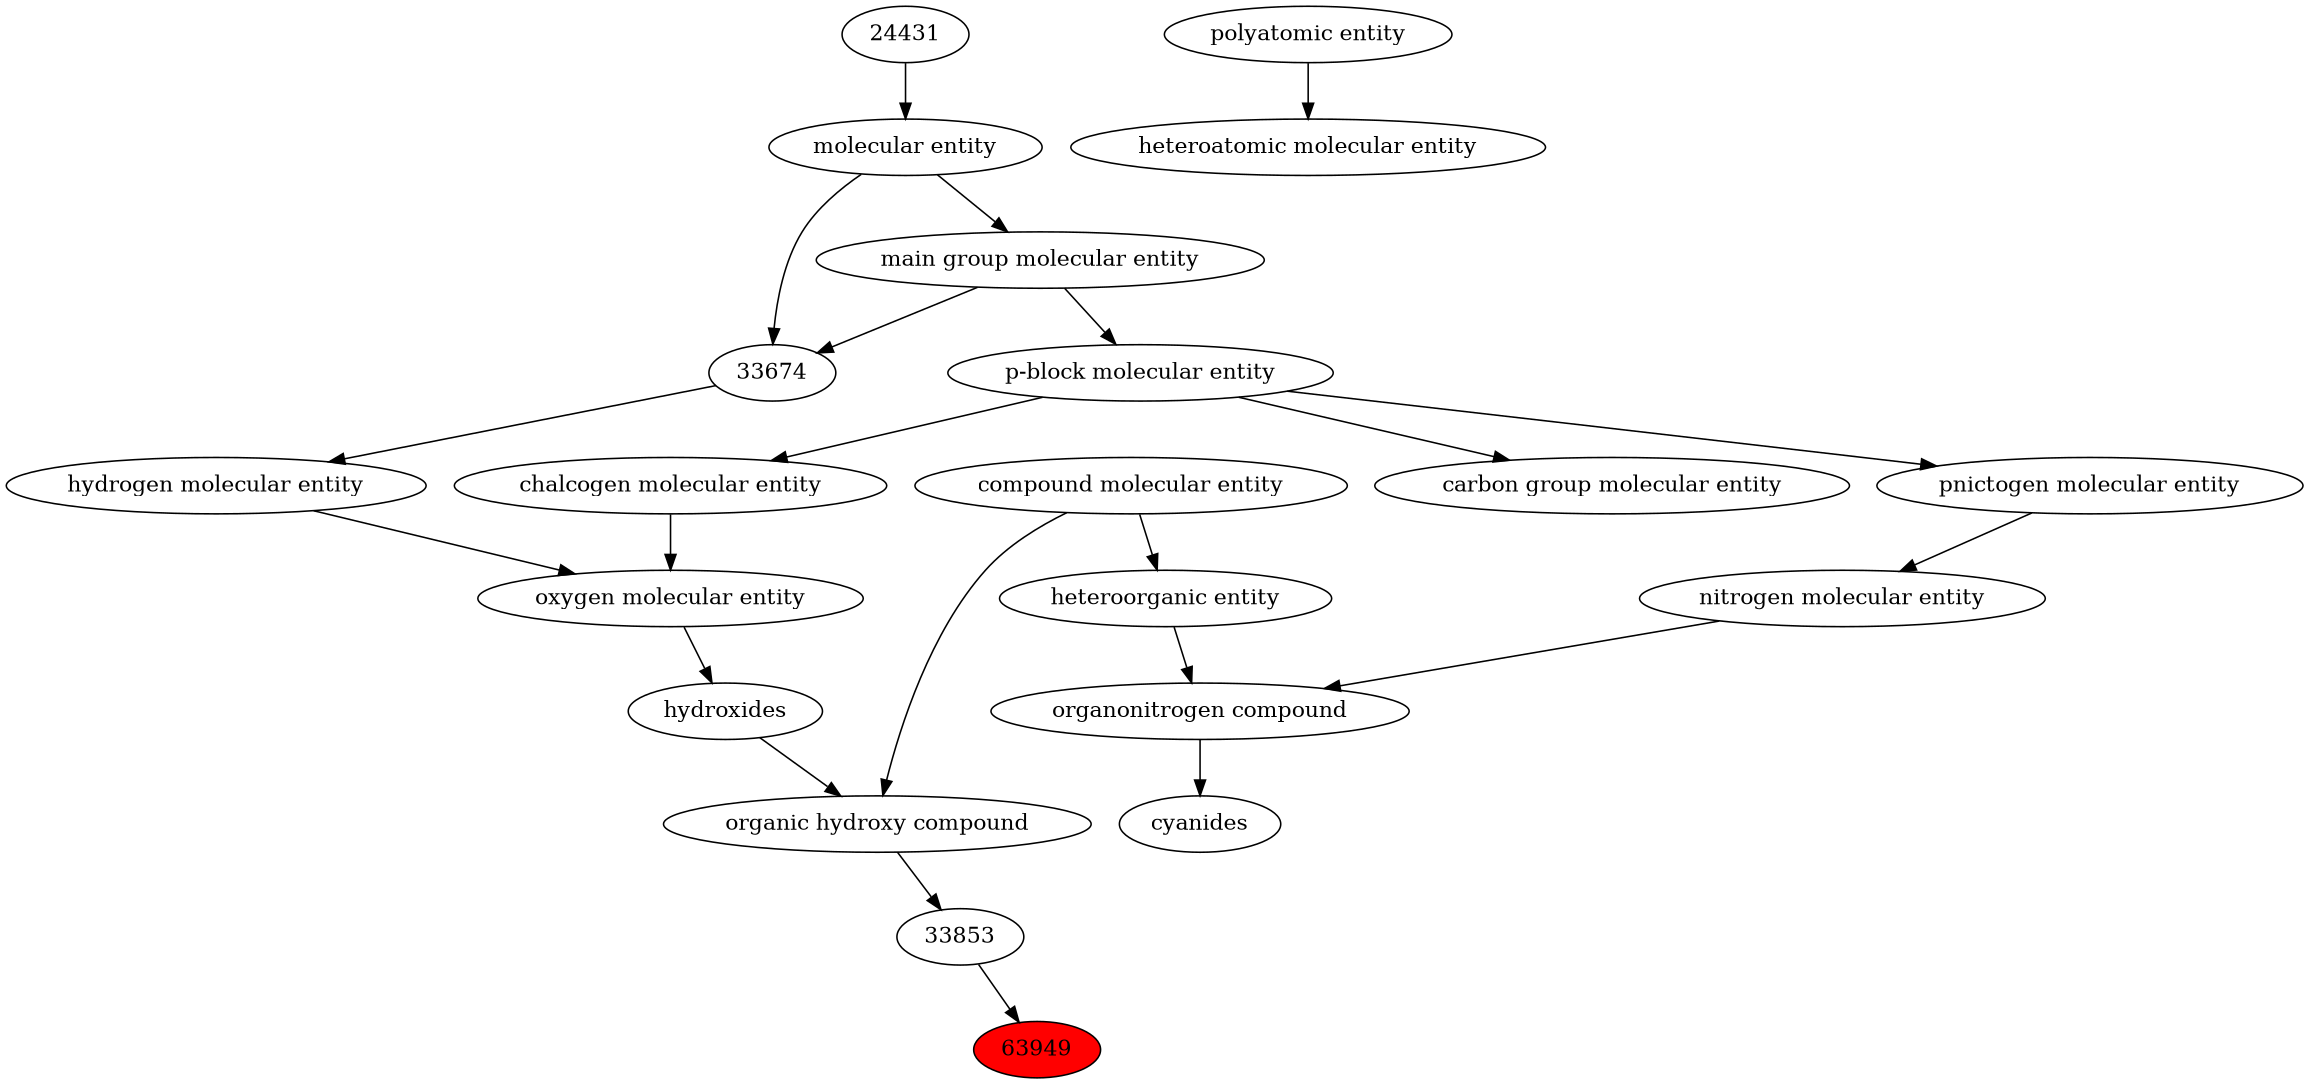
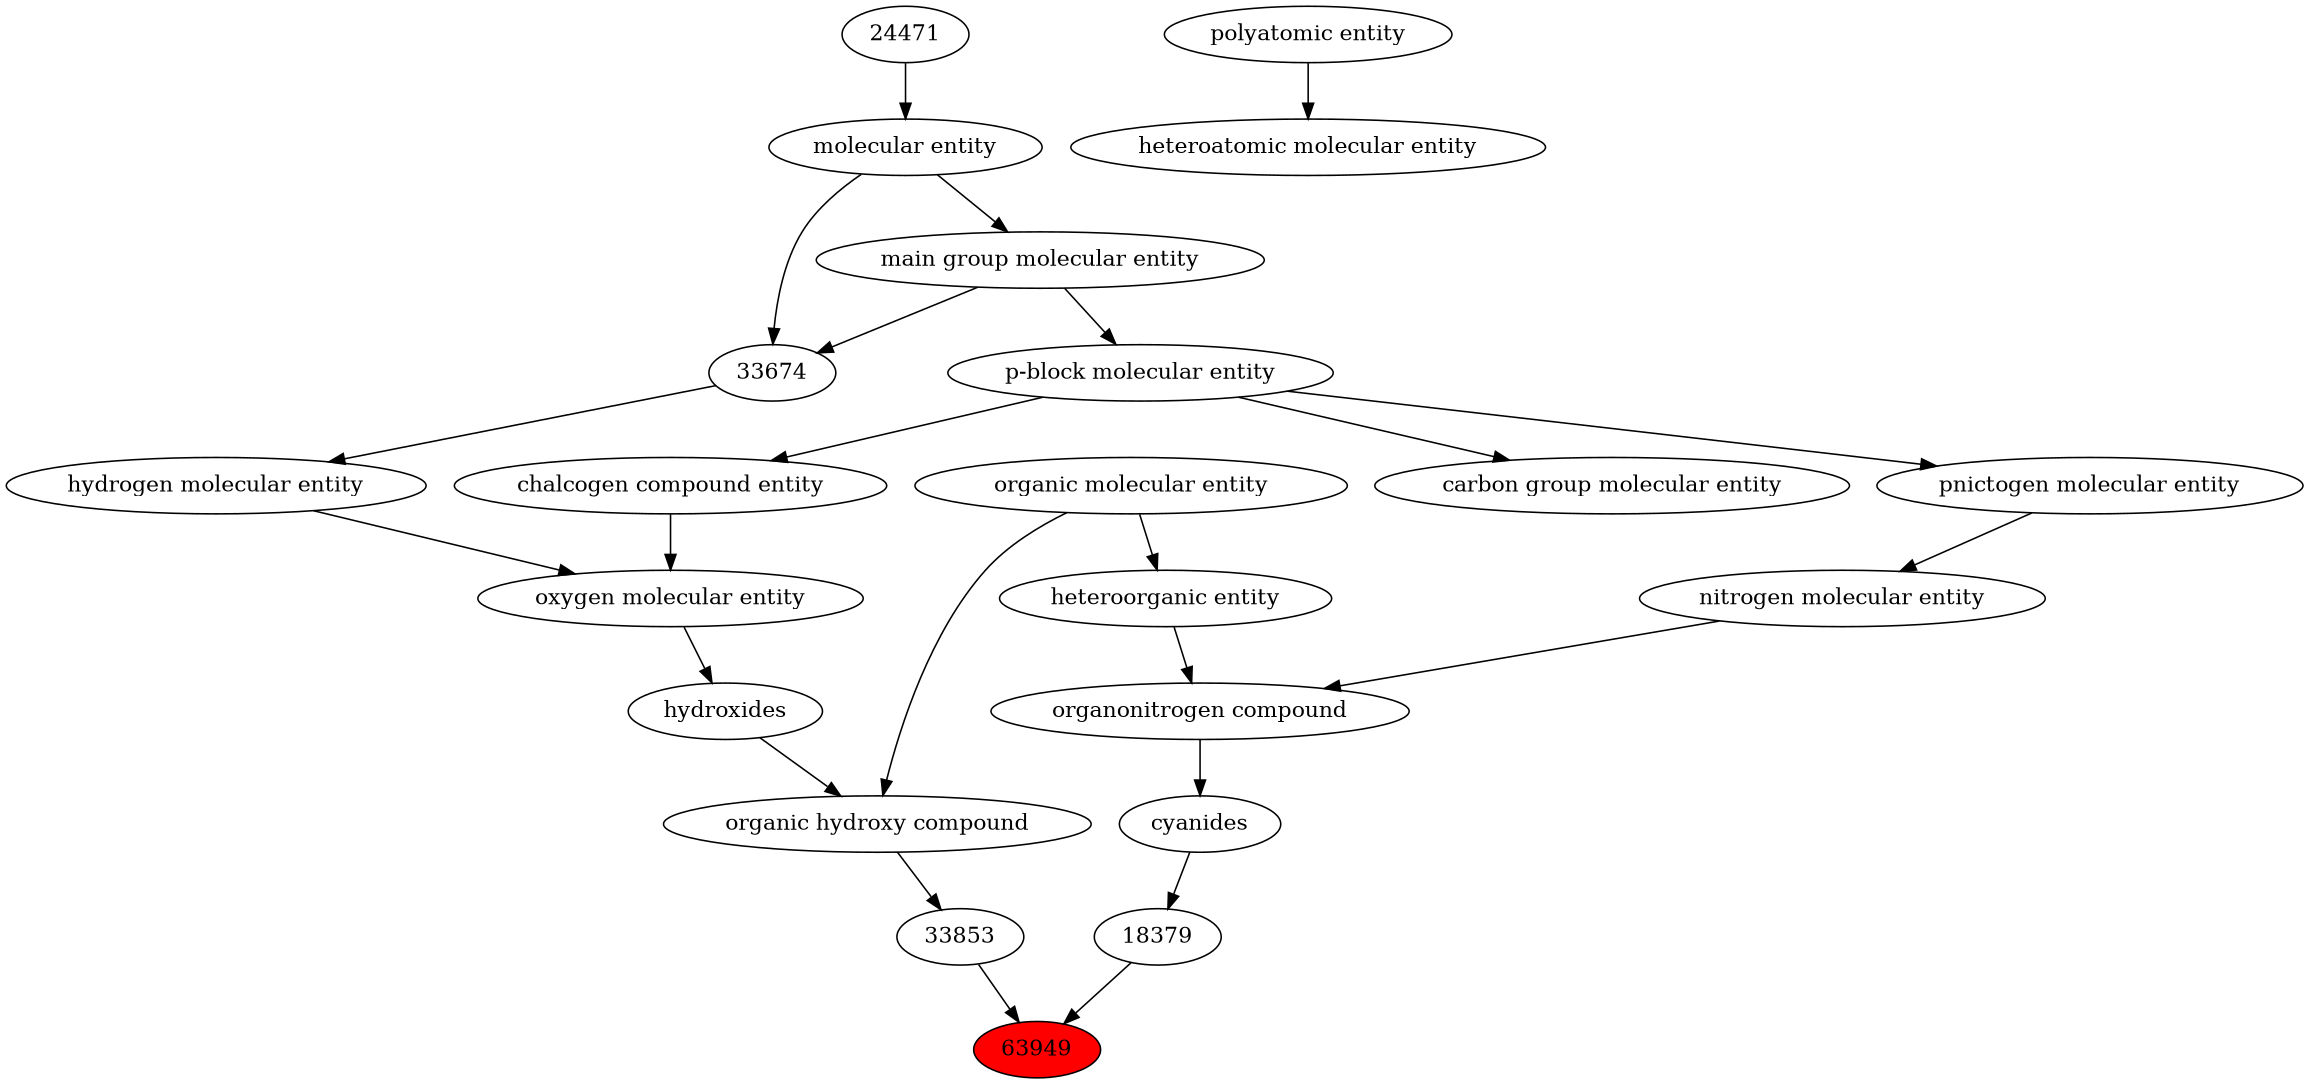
(906, 34) -> (906, 34)
(671, 486) -> (671, 486)
(1131, 486) -> (1131, 486)
none -> (1158, 937)
